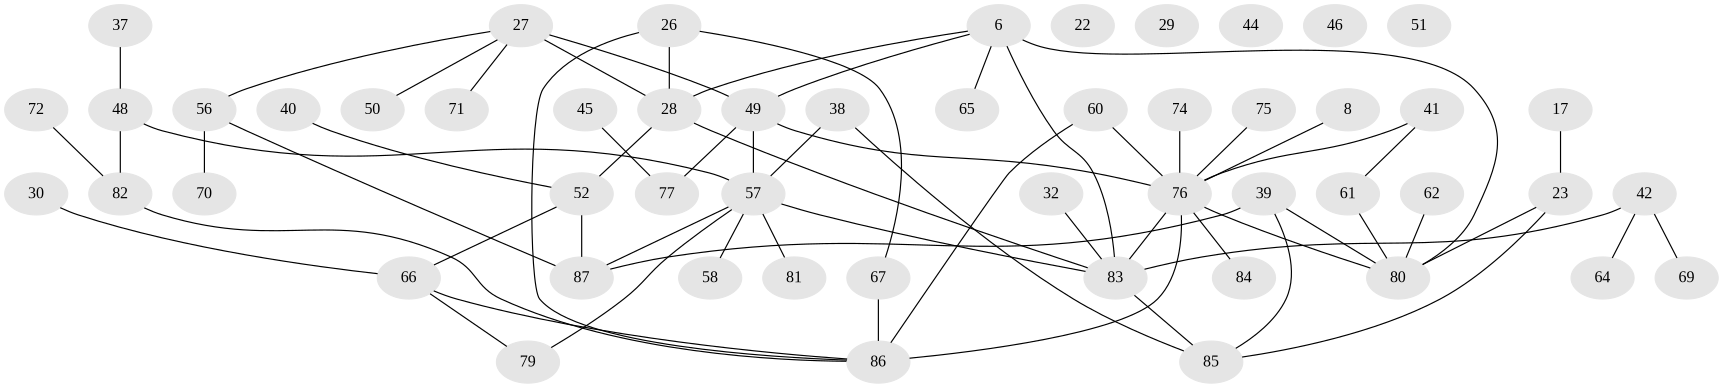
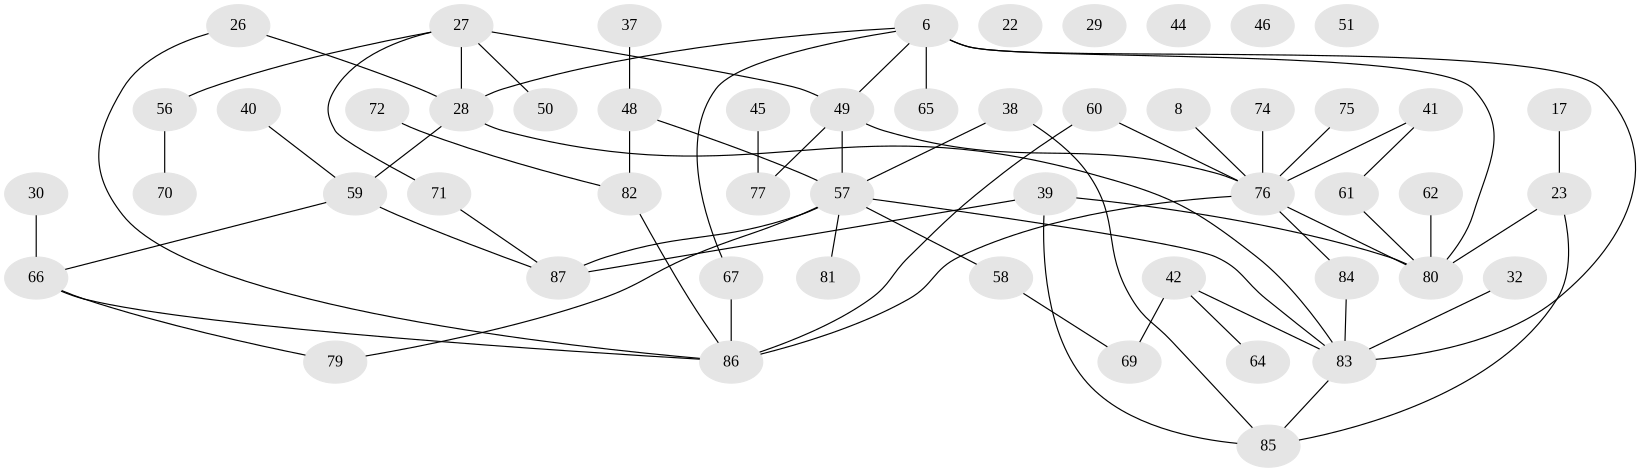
(873, 83) -> (722, 84)
(582, 194) -> (355, 194)
(392, 195) -> (499, 236)
(1145, 239) -> (1346, 320)
none -> (1065, 320)
